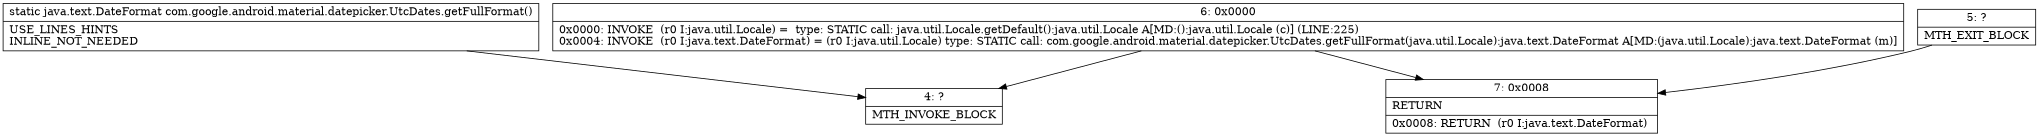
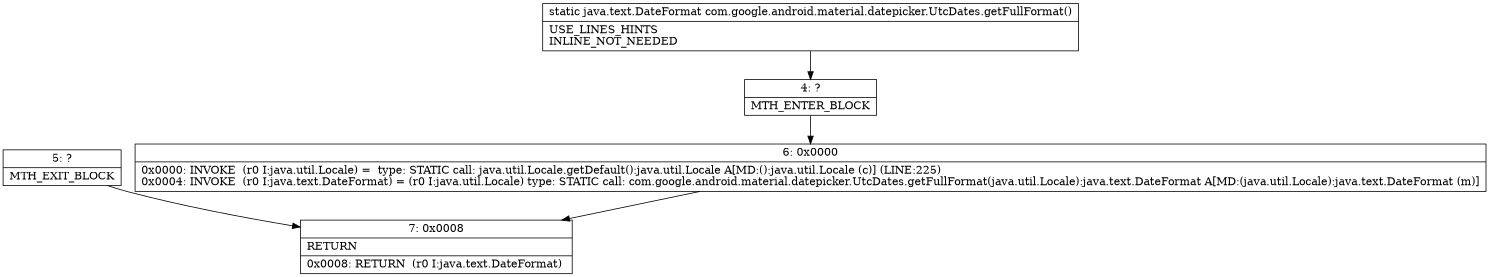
(1074, 69) -> (811, 126)
(934, 115) -> (811, 106)
